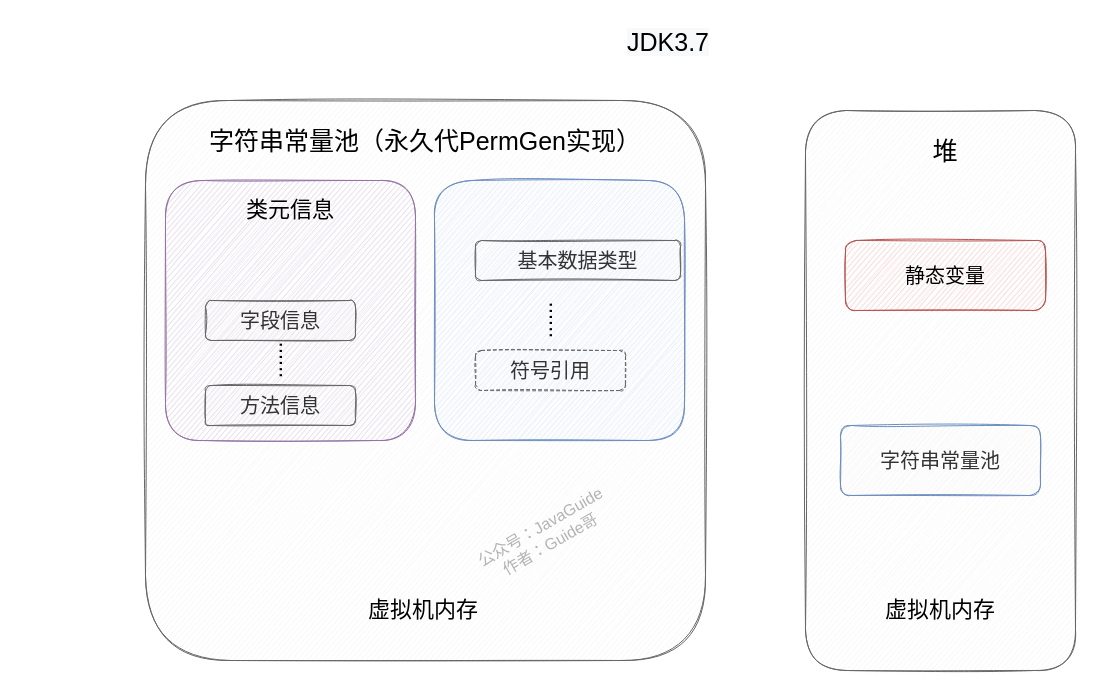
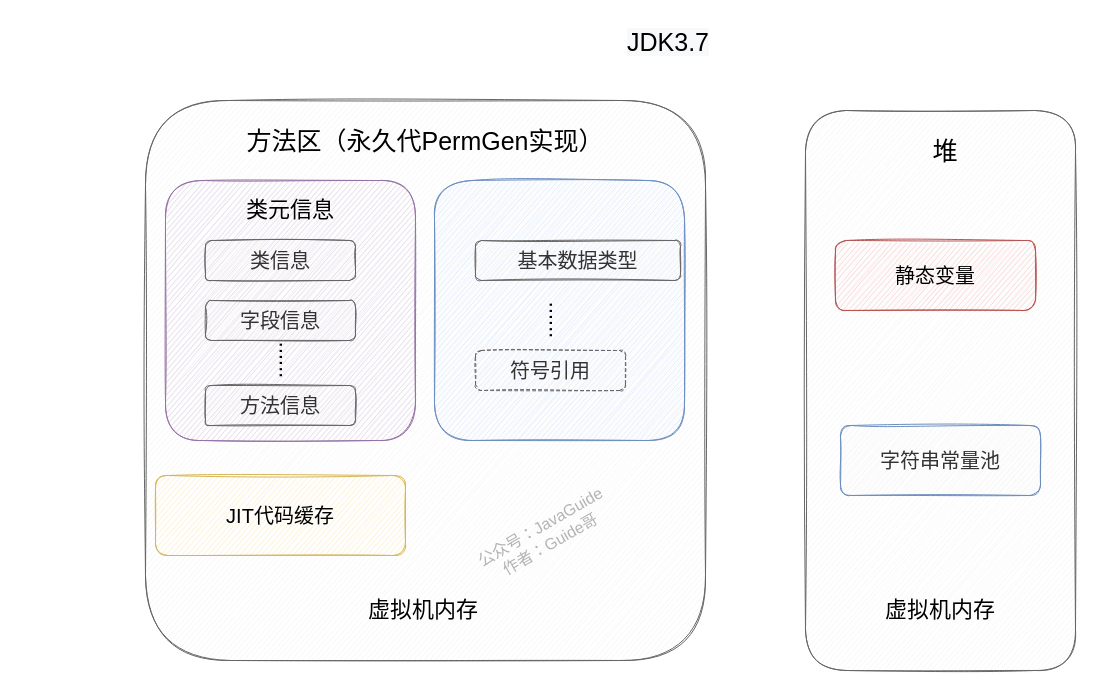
(426, 141) -> (426, 141)
none -> (281, 261)
(946, 276) -> (936, 276)
none -> (281, 516)
